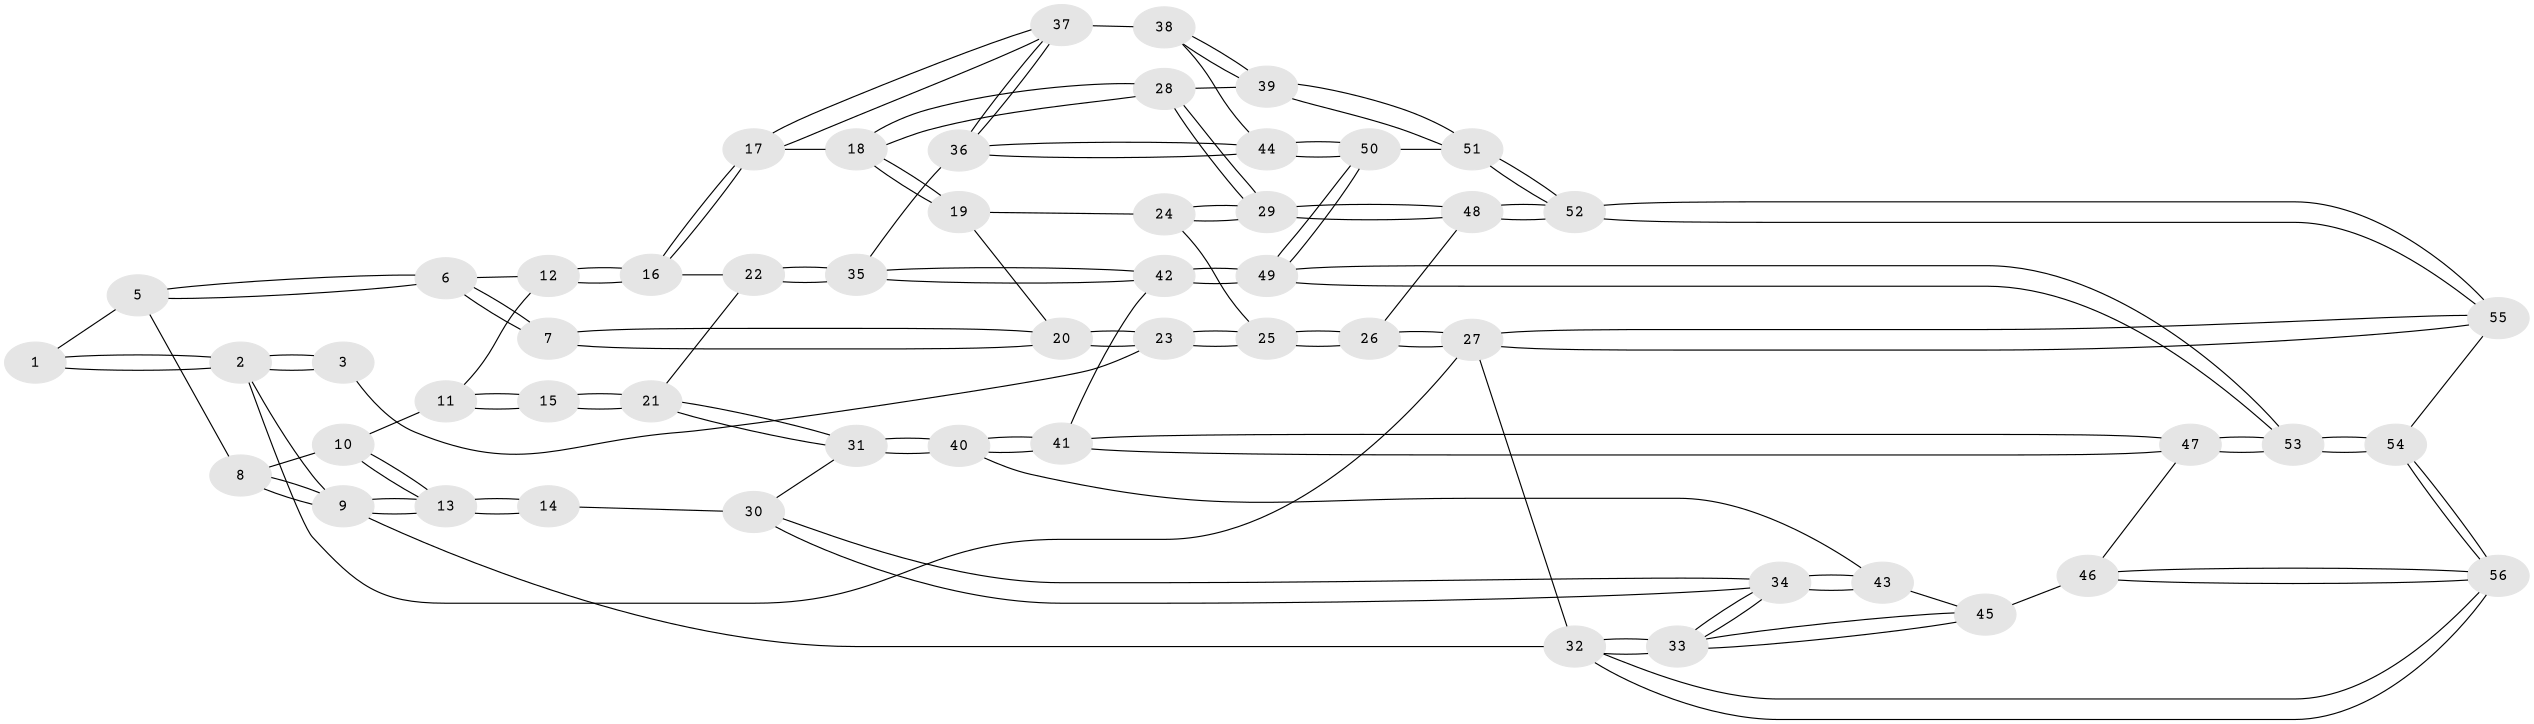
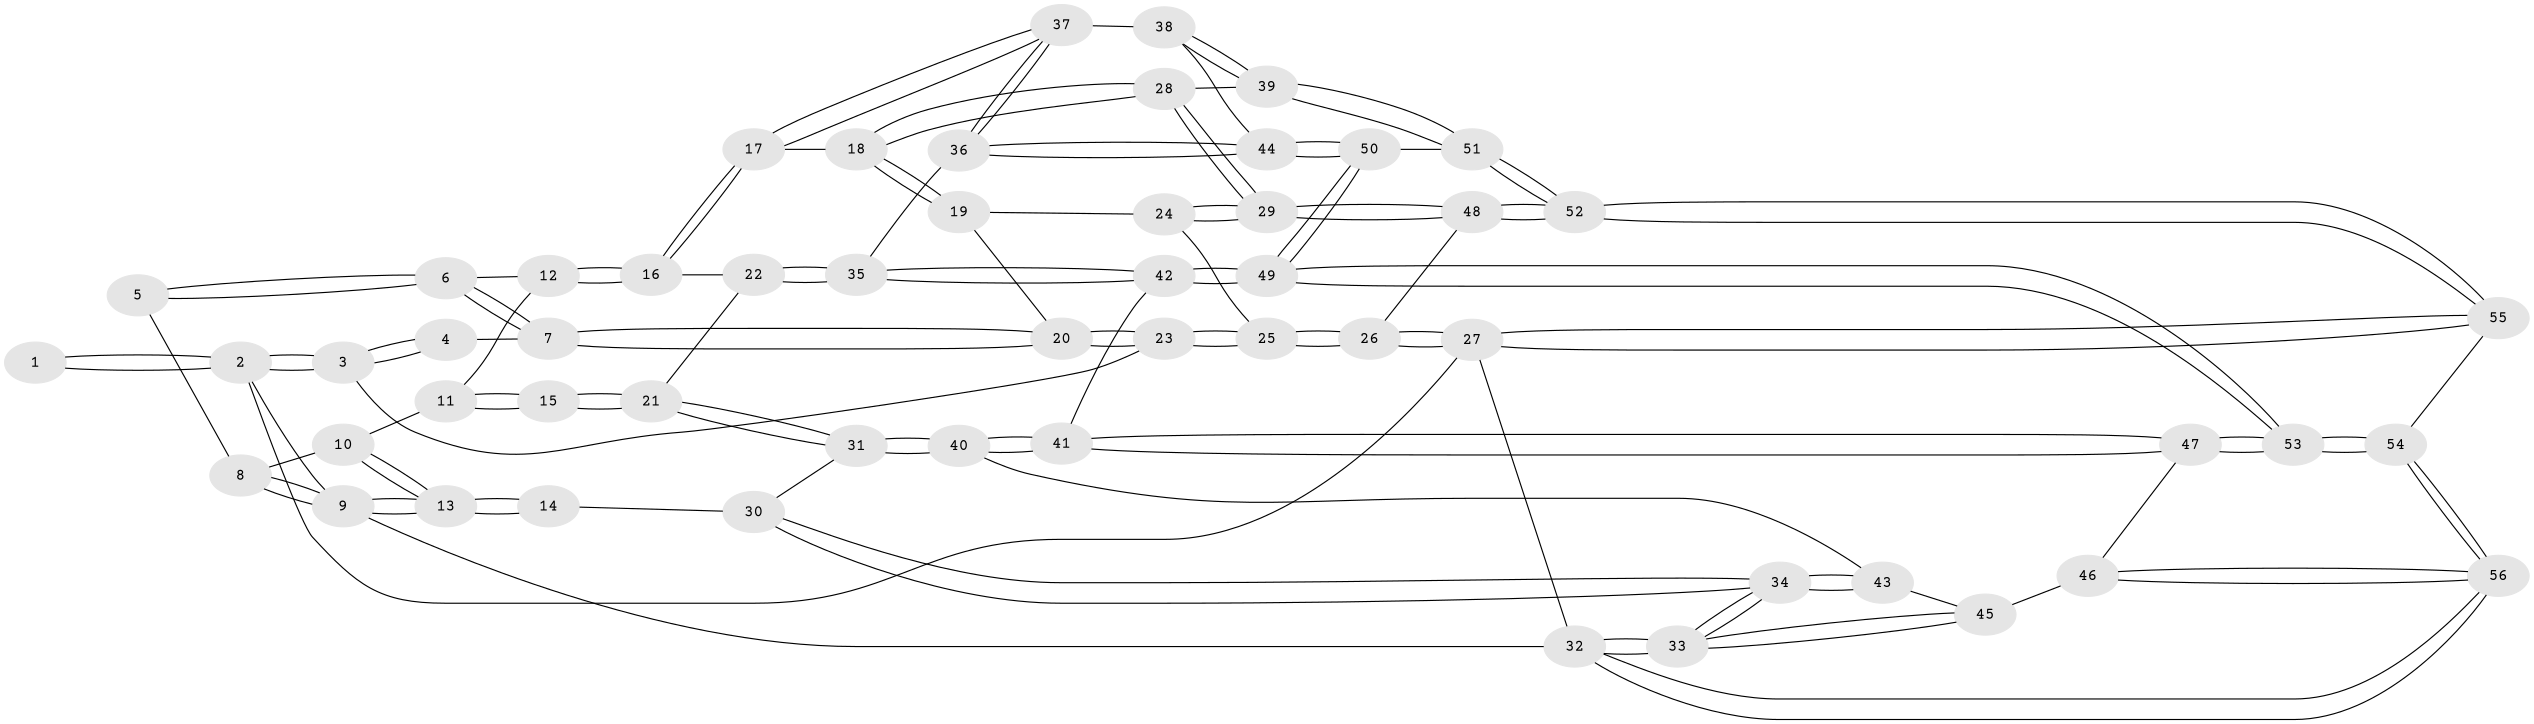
(87, 329) -> none
none -> (446, 340)
